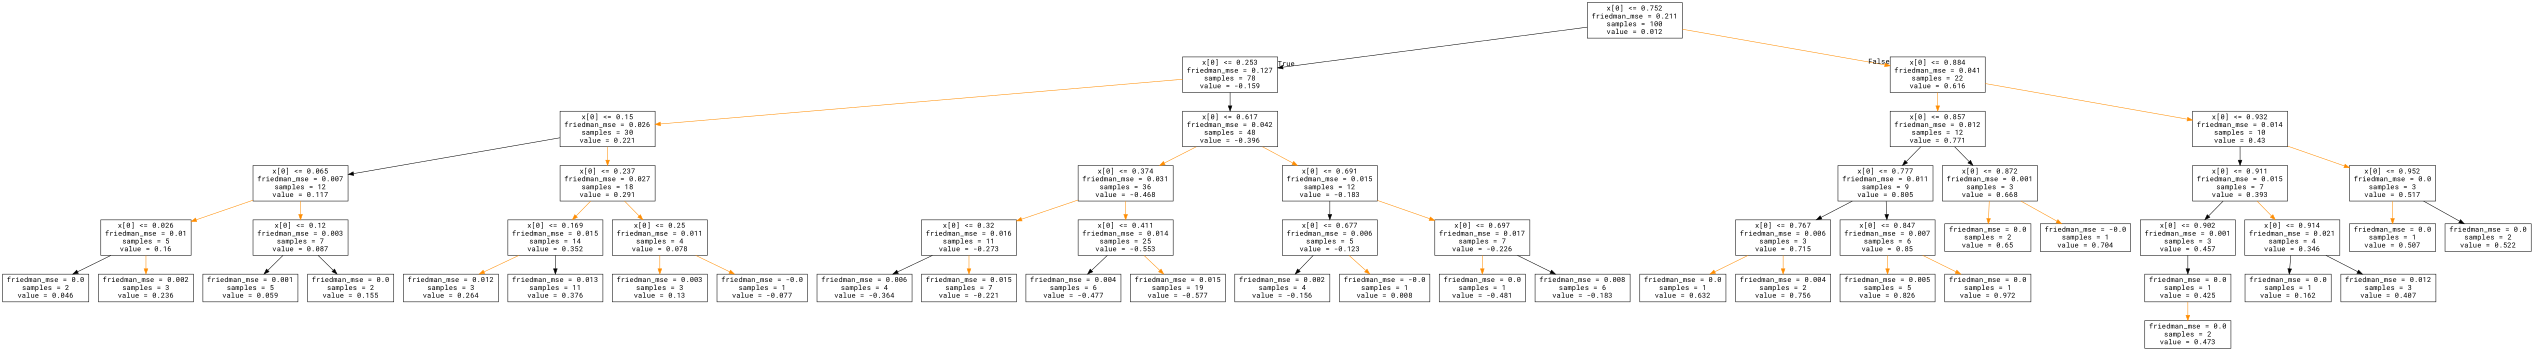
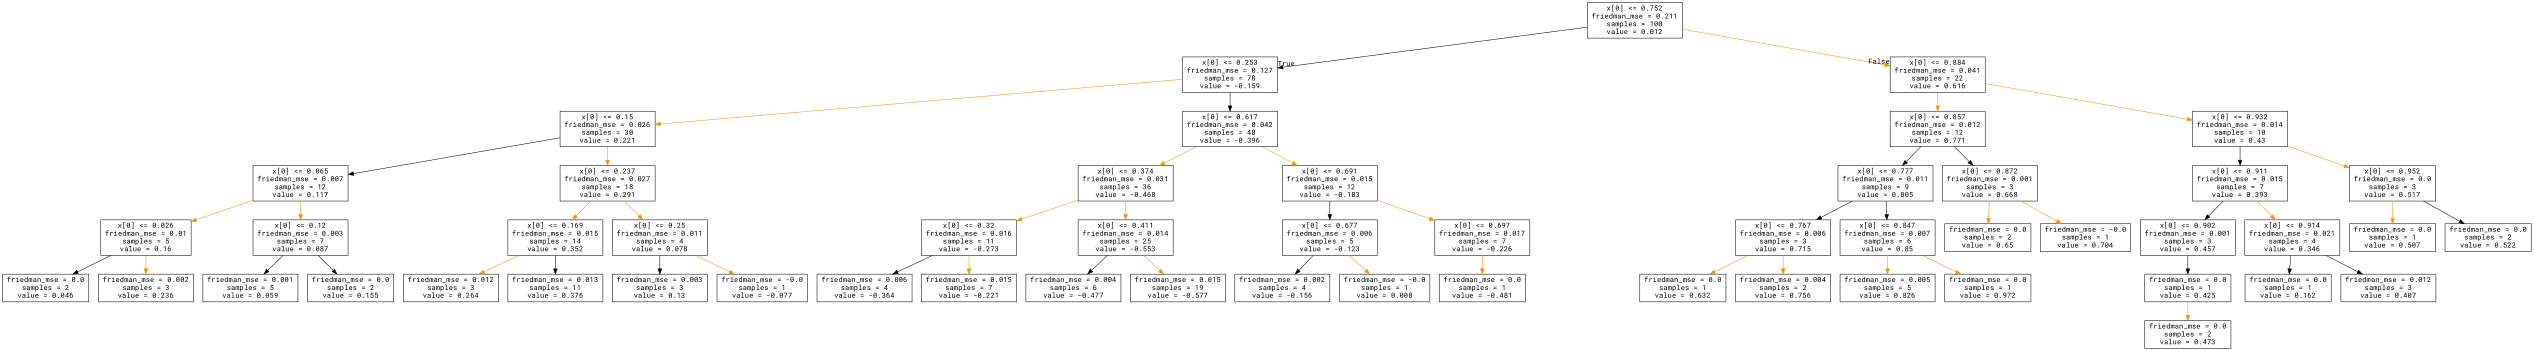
(660, 262) -> (660, 262)
(1583, 288) -> none
